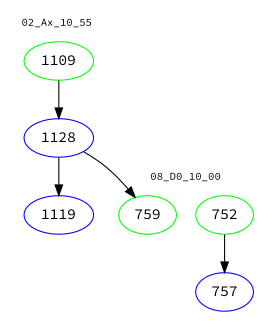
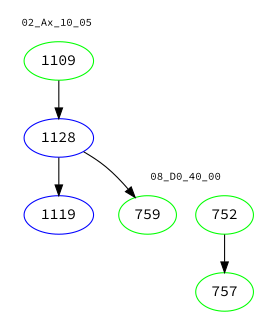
(57, 23) -> (57, 23)
(186, 177) -> (186, 177)
(225, 292) -> (225, 292)
